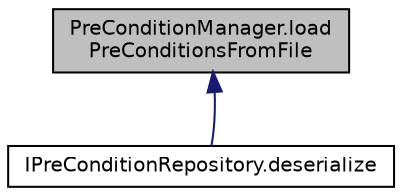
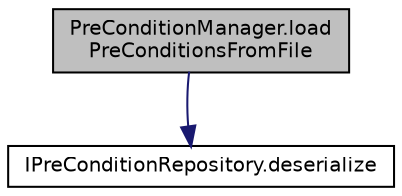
(214, 120) -> (187, 99)
